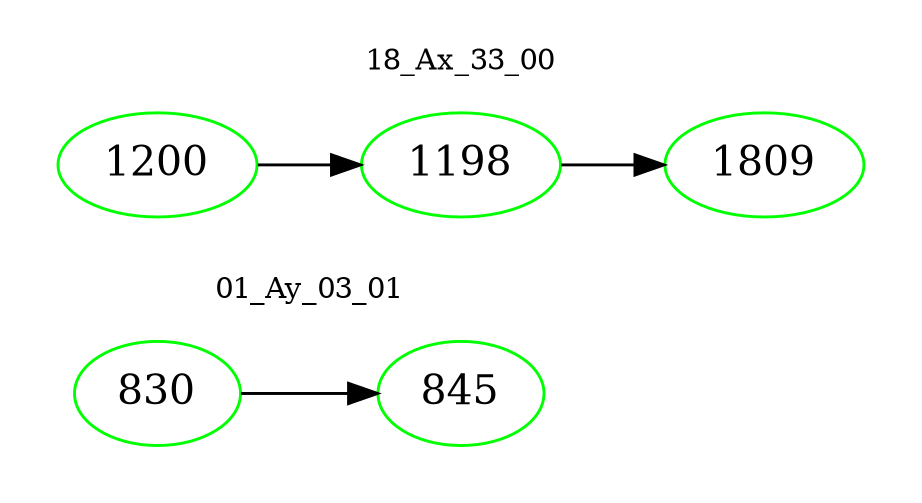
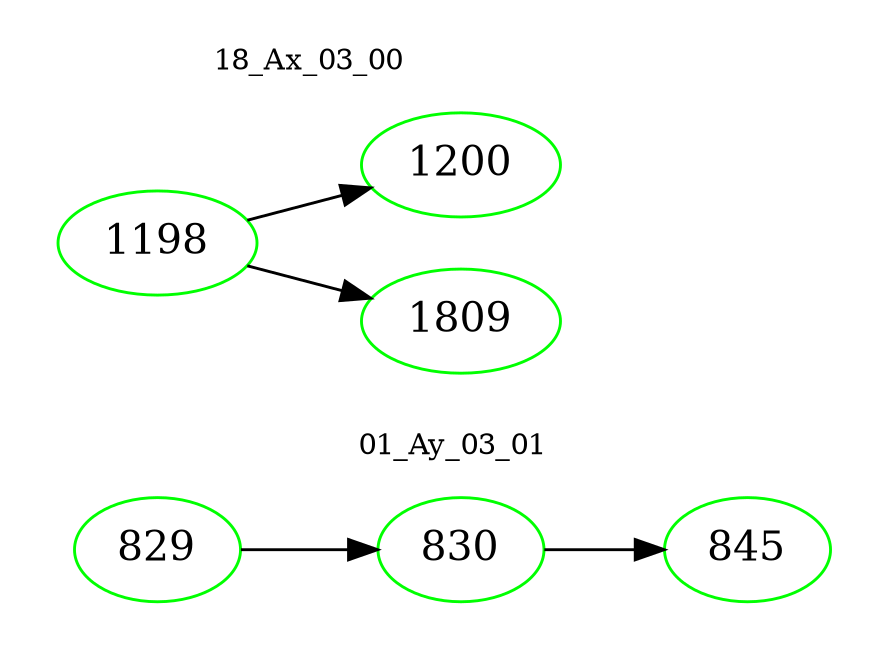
(461, 62) -> (309, 62)
(294, 165) -> (295, 208)
none -> (158, 550)
